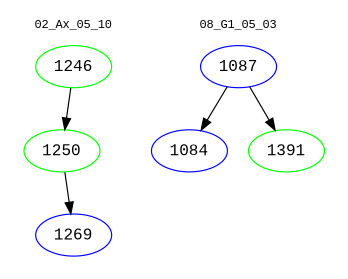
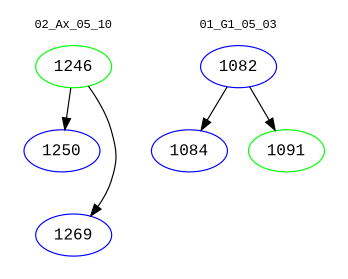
(239, 25) -> (239, 25)
(239, 67) -> (239, 67)
(62, 151) -> (62, 151)
(287, 151) -> (287, 151)
(67, 187) -> (115, 145)
